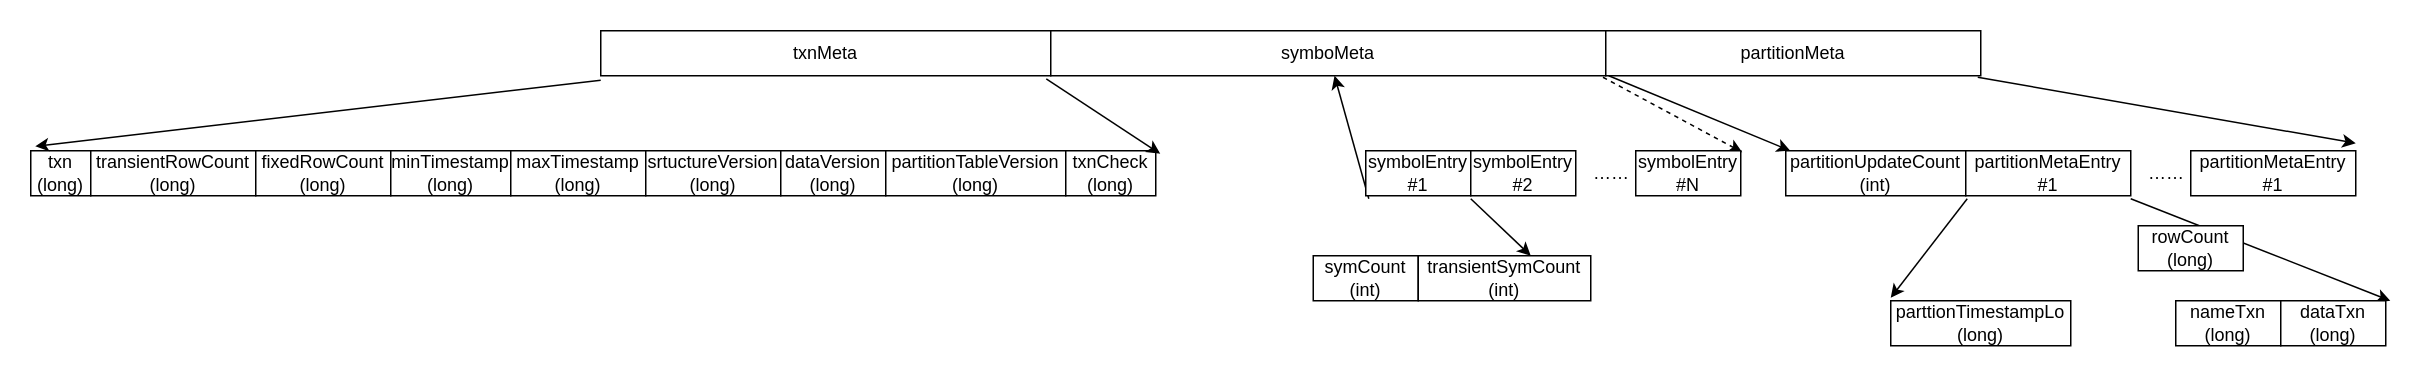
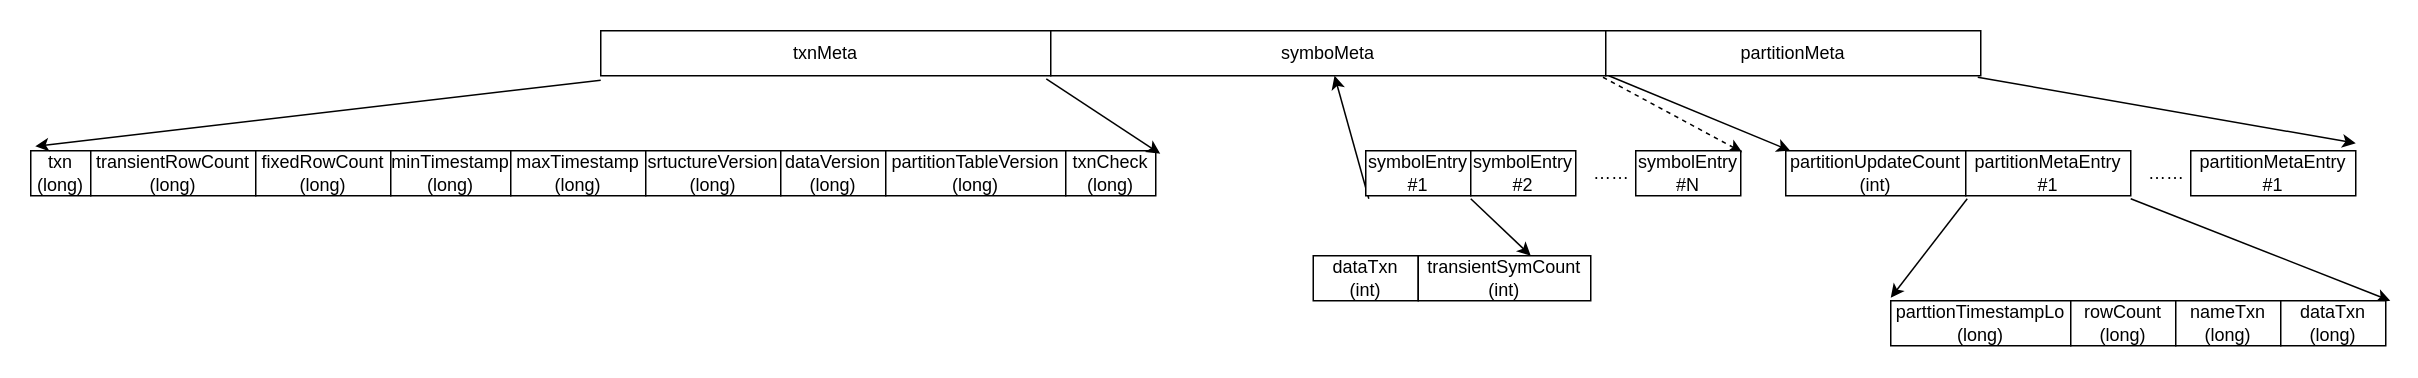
(2191, 248) -> (2123, 323)
(1366, 278) -> (1366, 278)
